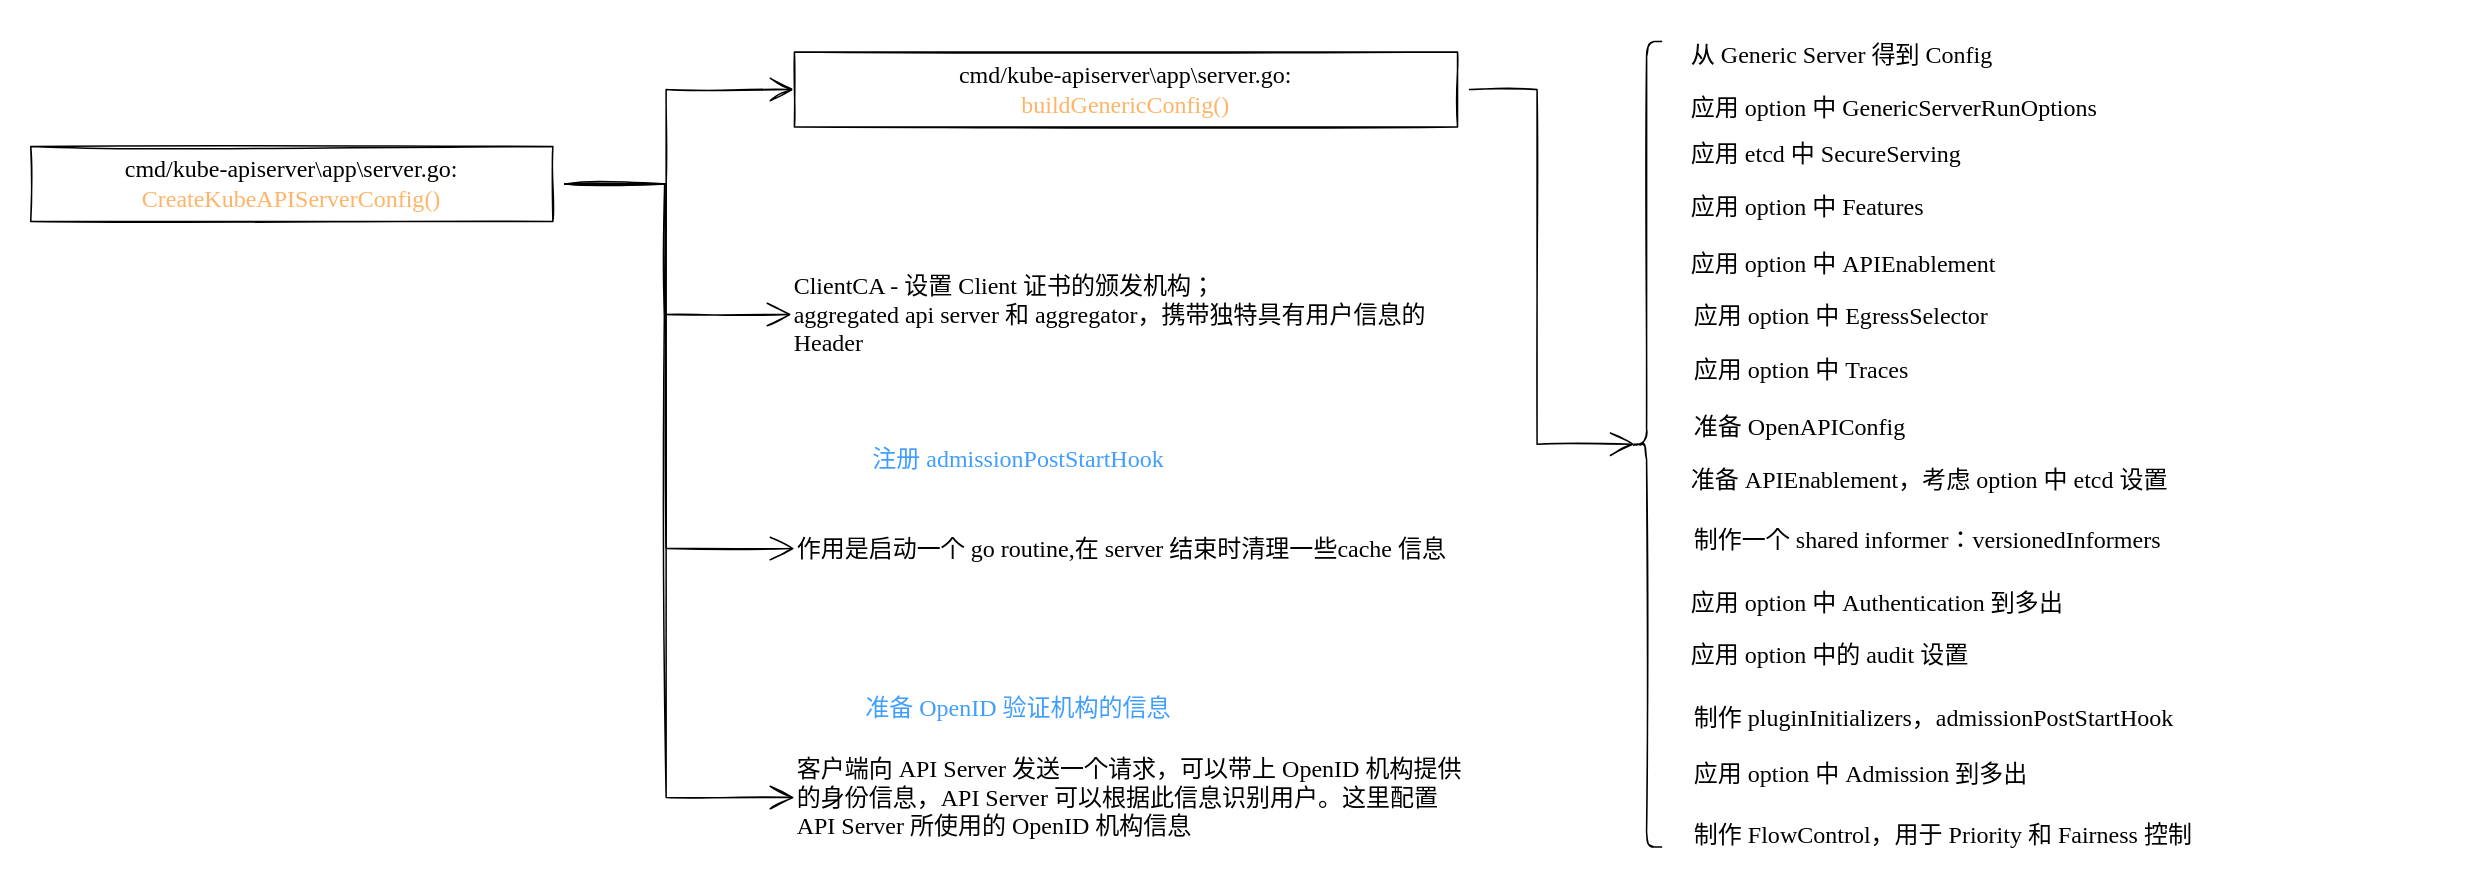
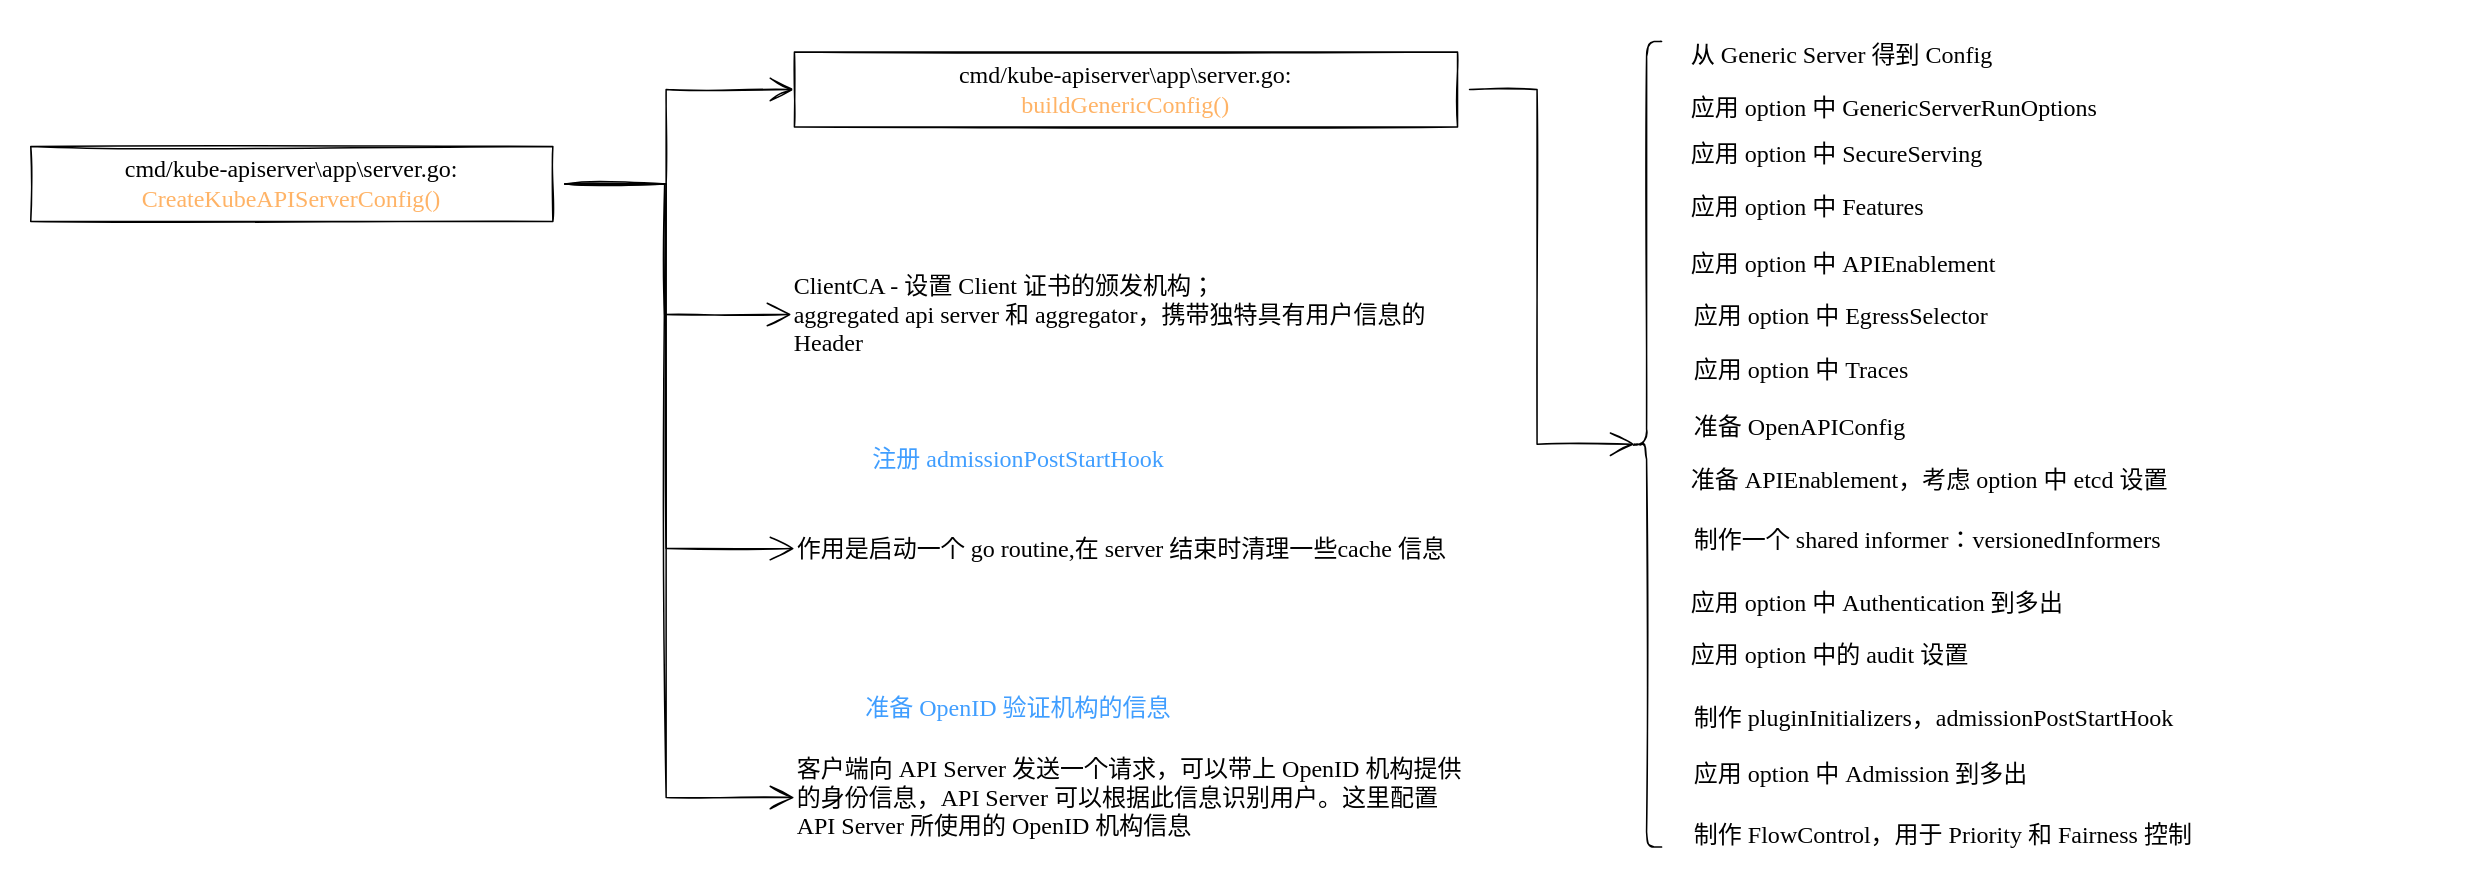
(1849, 154) -> (1859, 154)
